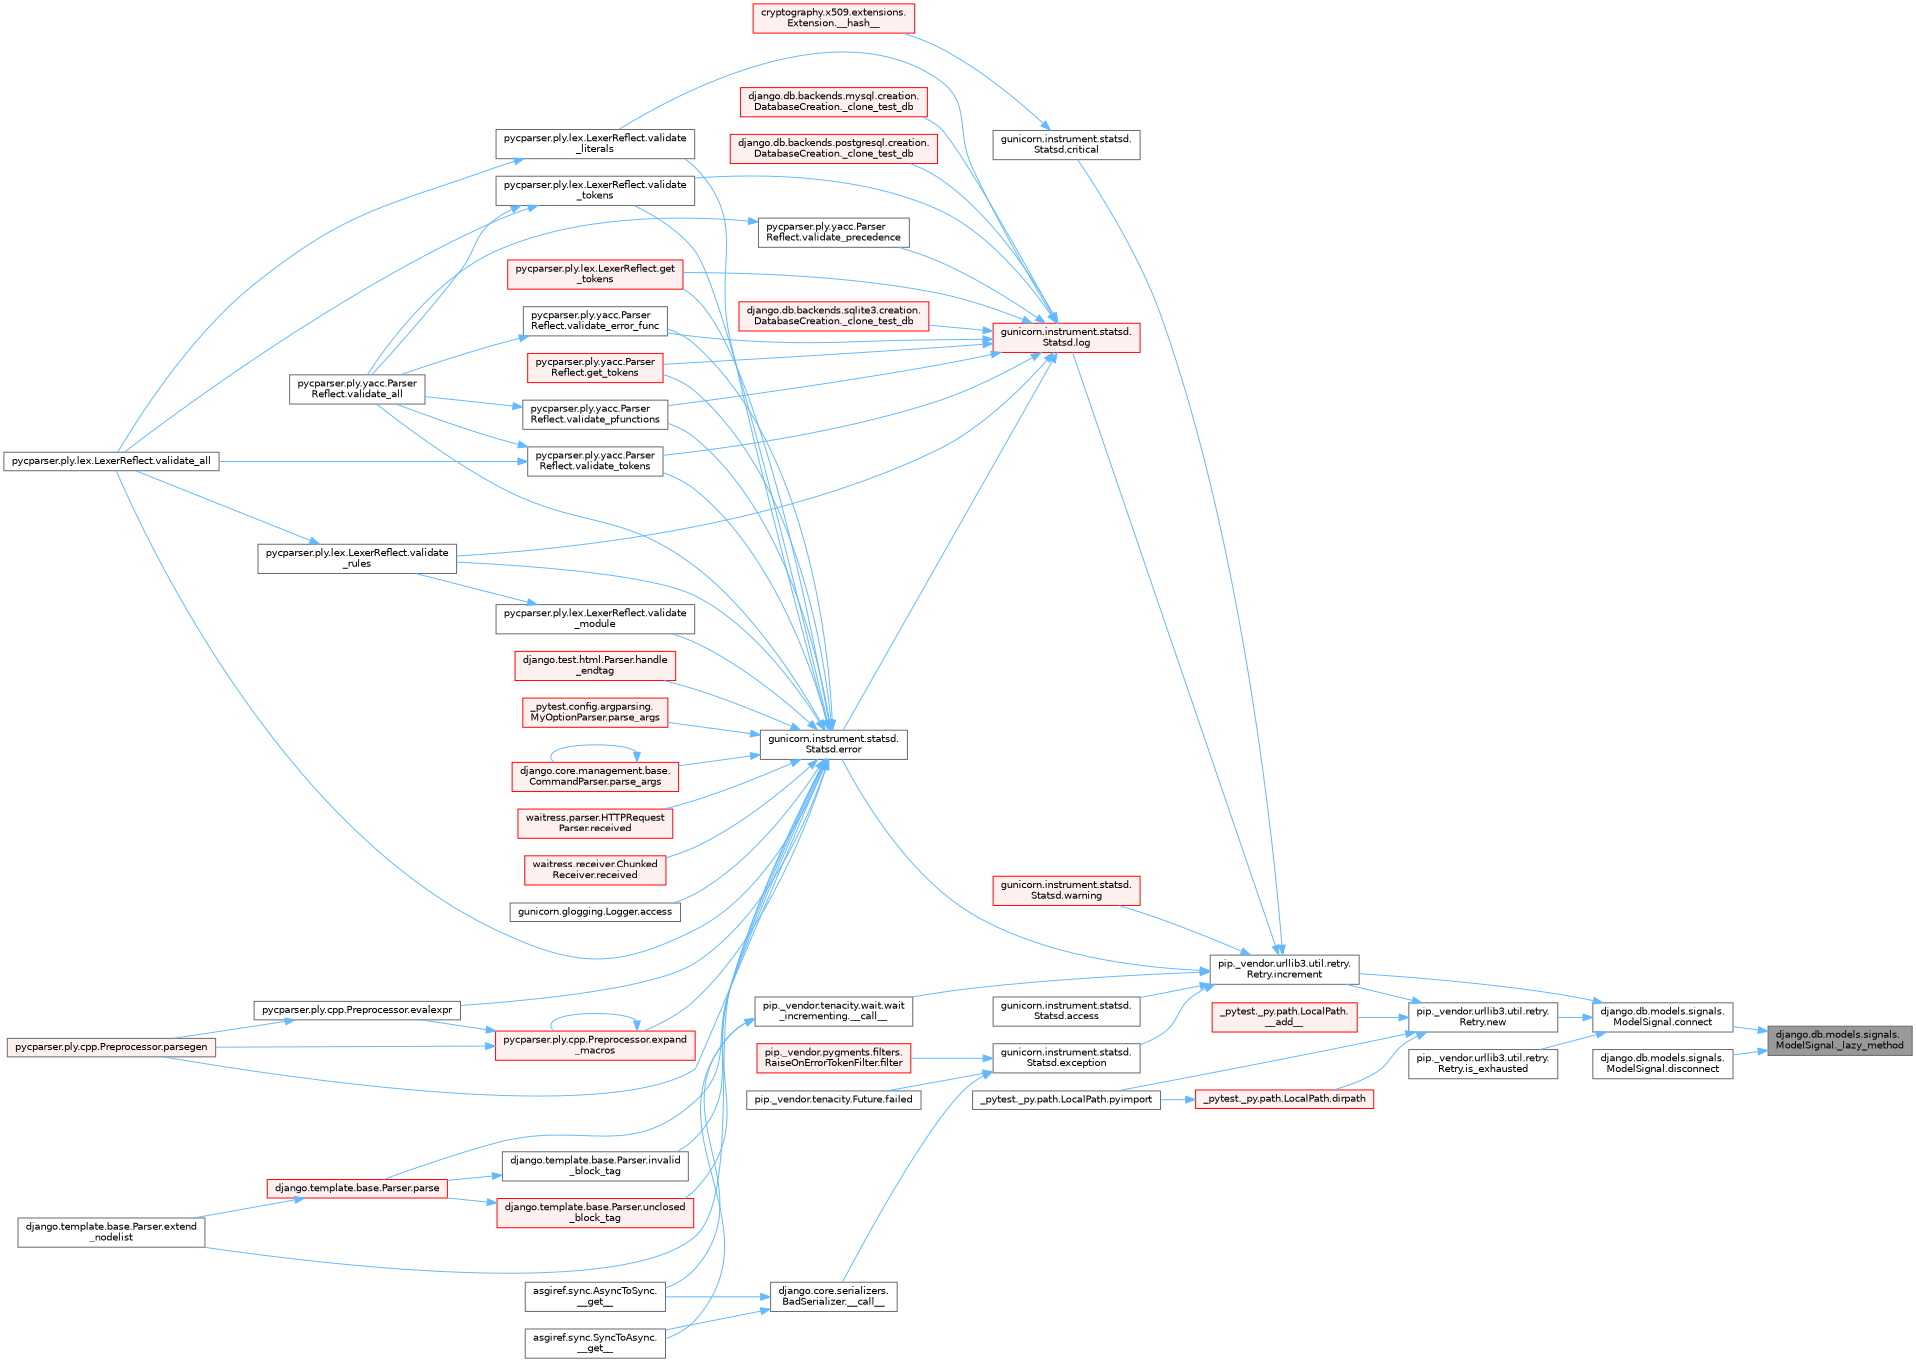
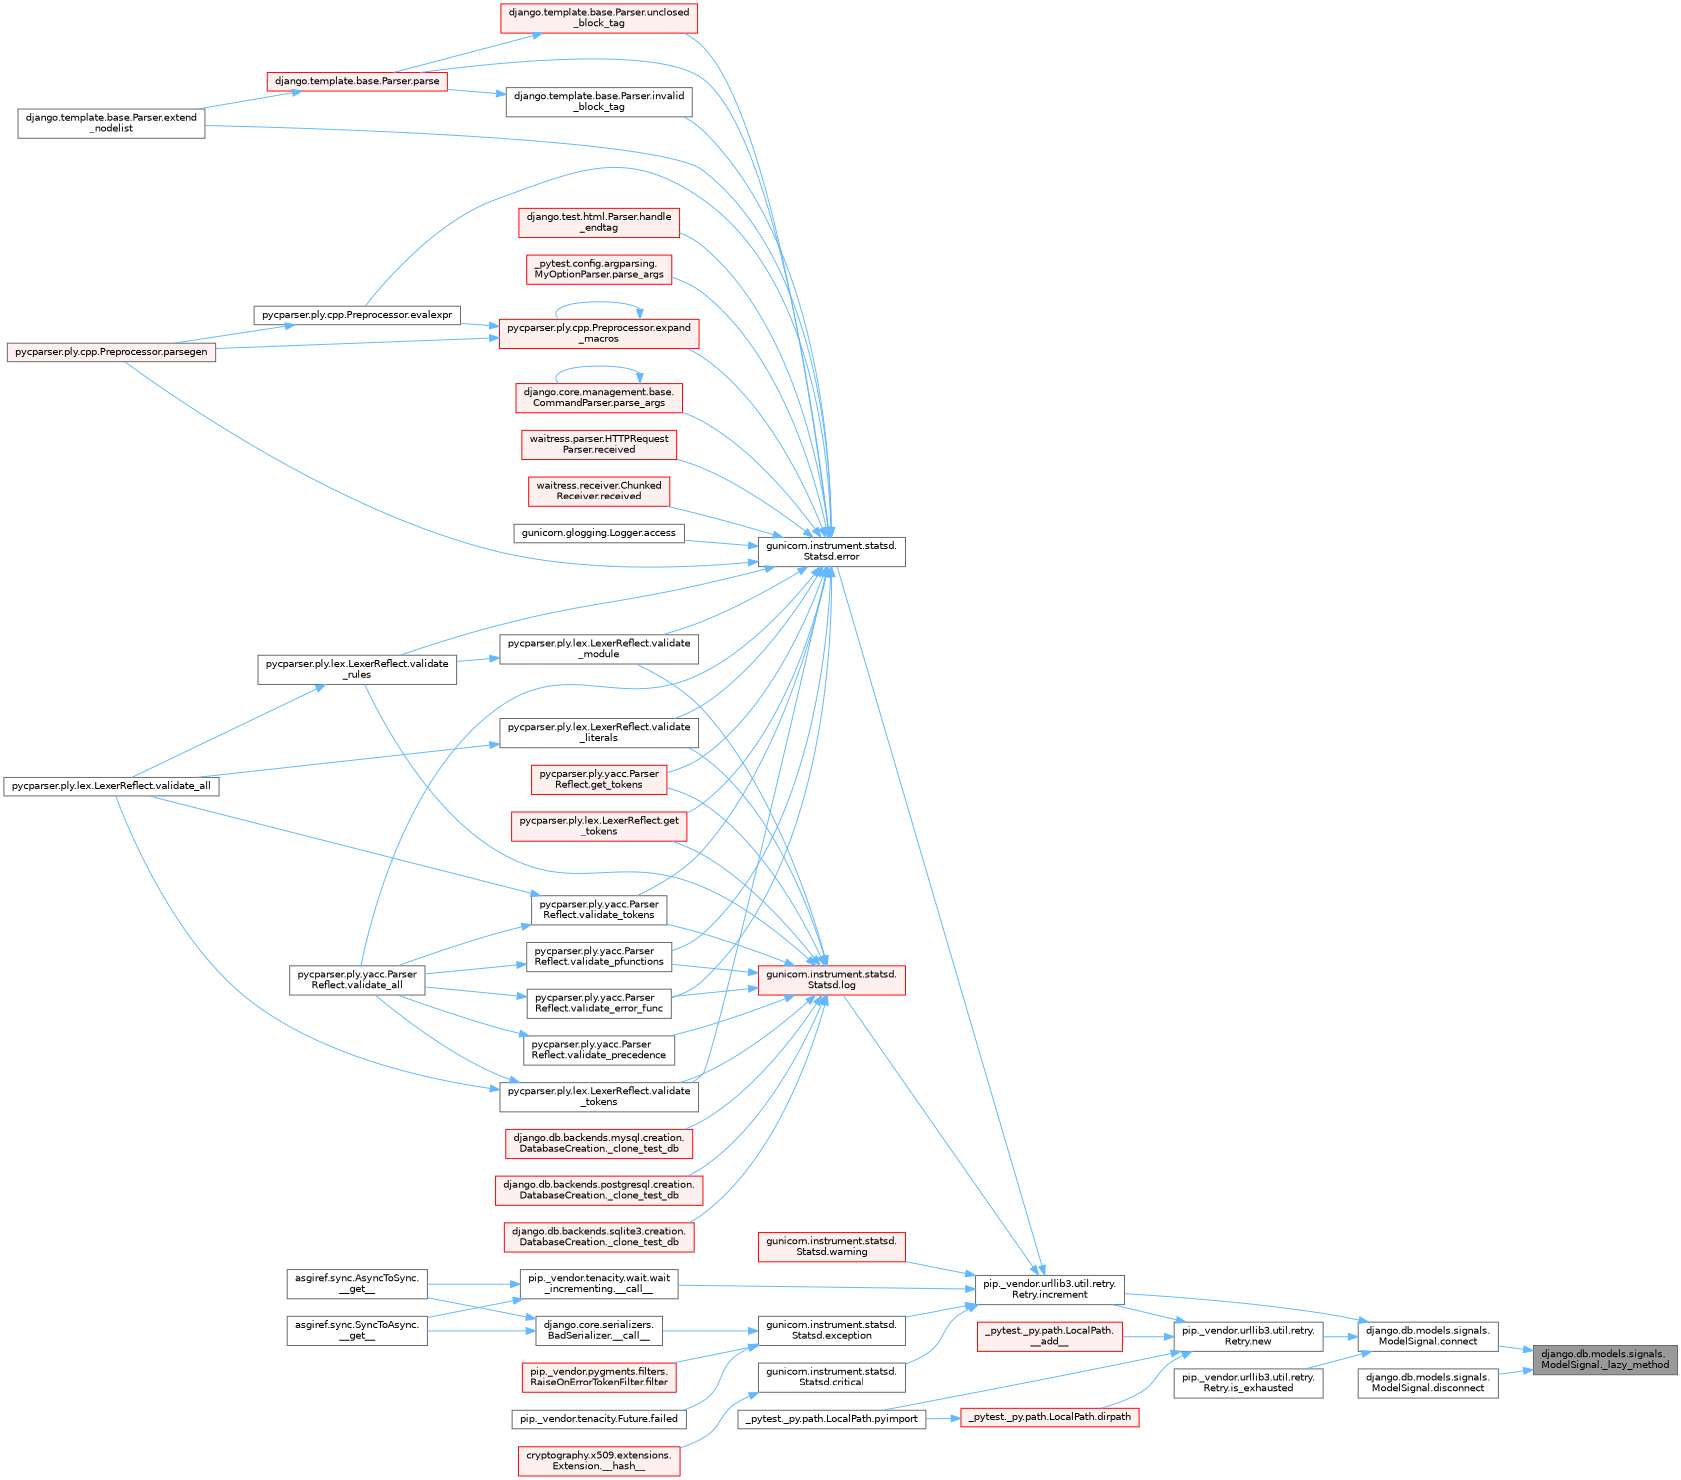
(948, 546) -> (759, 790)
(416, 881) -> none
(1067, 1012) -> none
